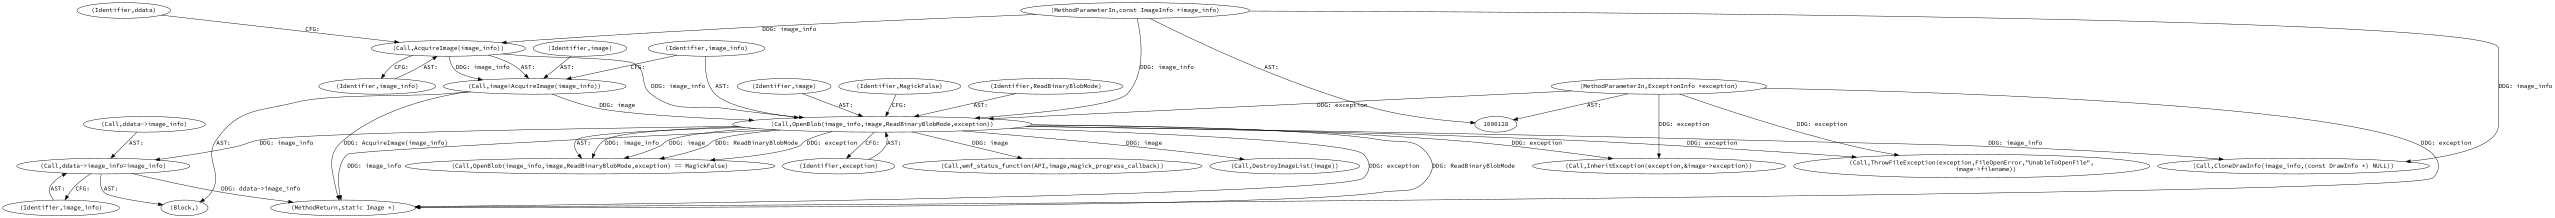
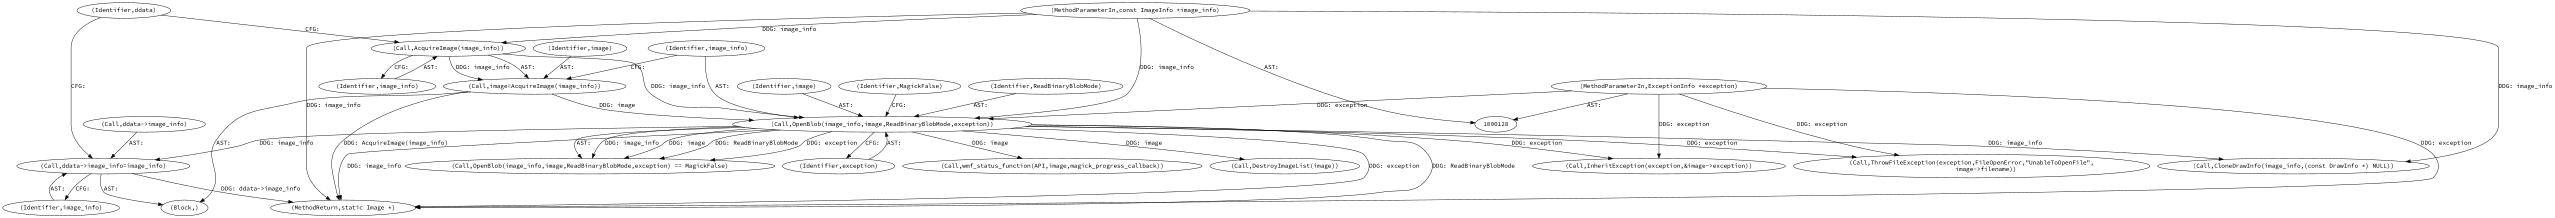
none -> (588, 25)
none -> (71, 82)
